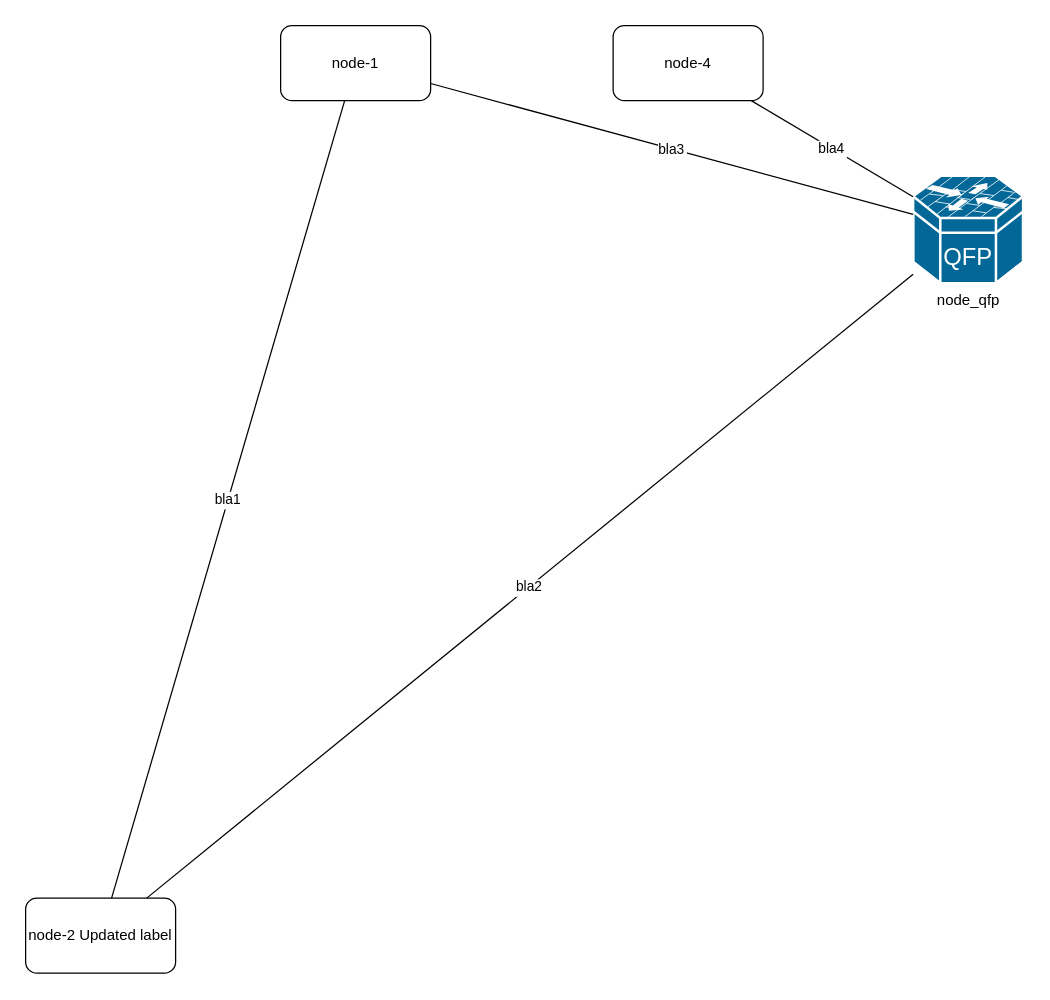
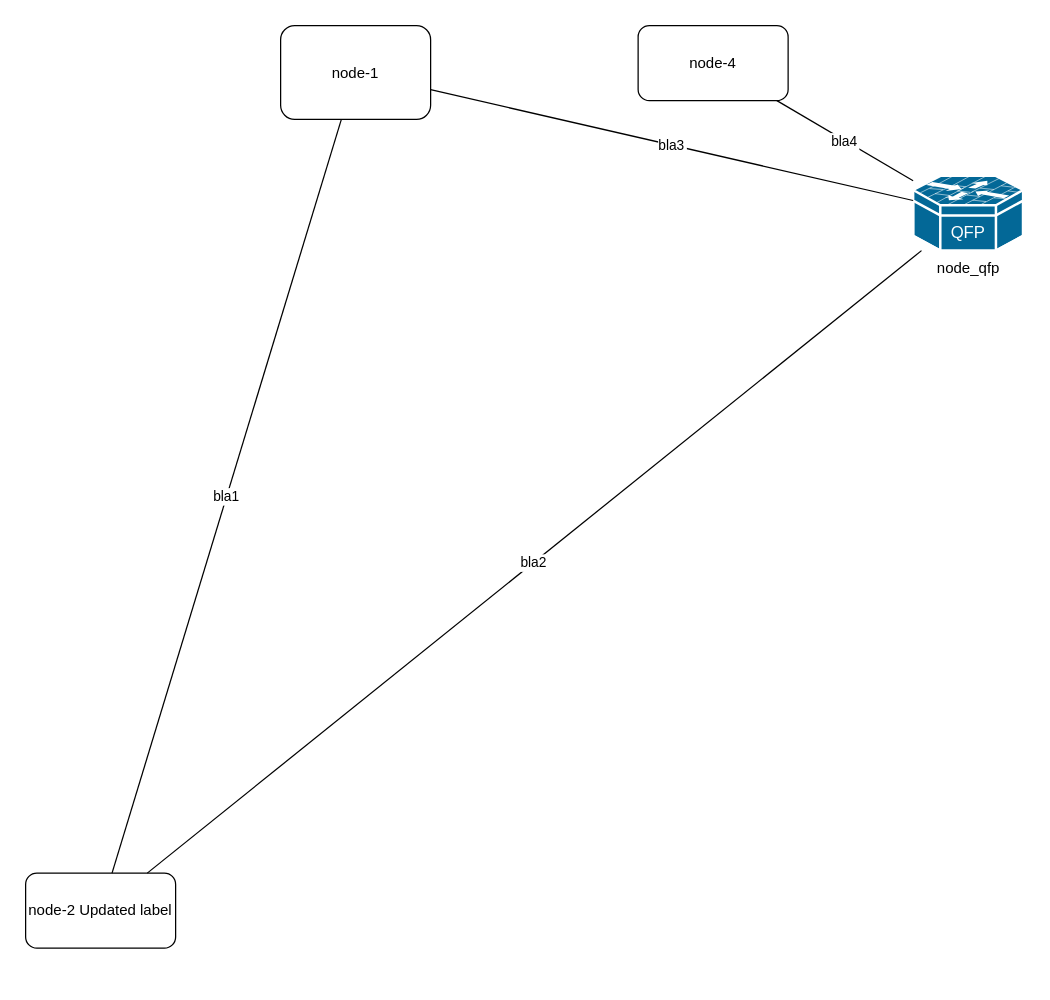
(356, 63) -> (356, 73)
(688, 63) -> (713, 63)
(968, 229) -> (968, 213)
(101, 936) -> (101, 911)
